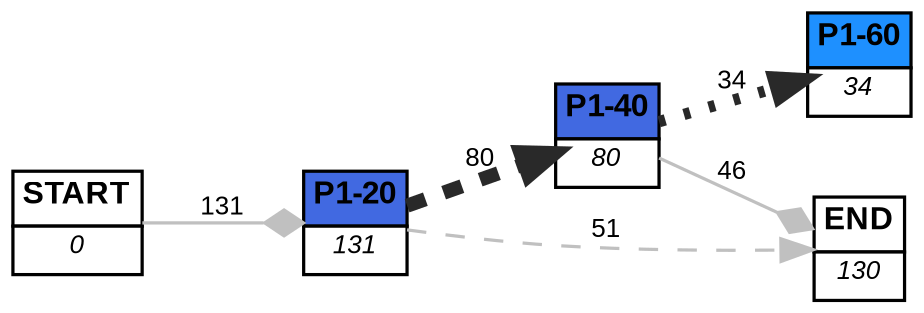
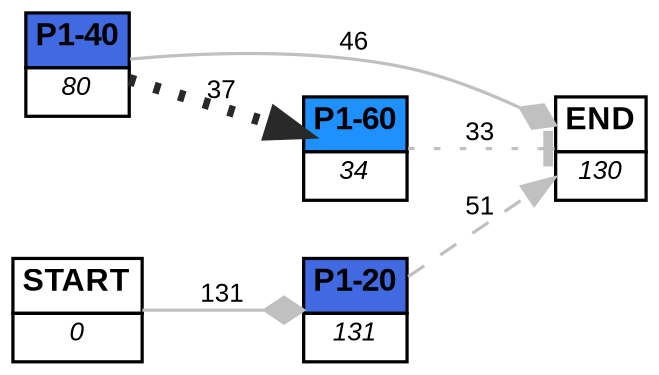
(733, 82) -> (223, 92)
none -> (473, 149)
(466, 185) -> none
